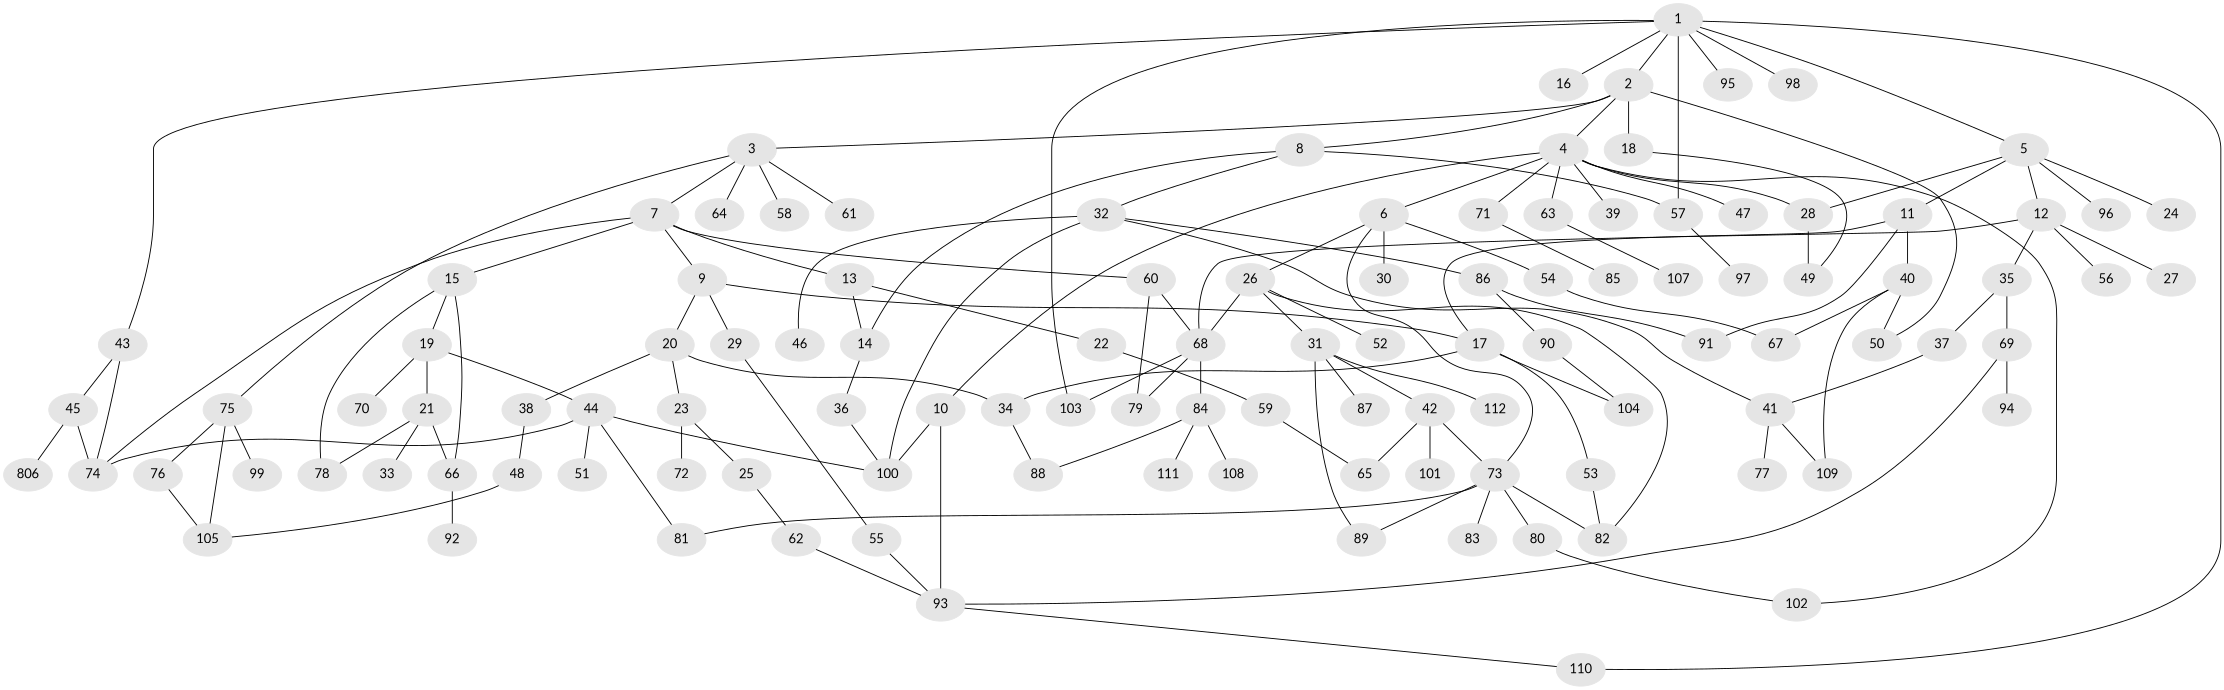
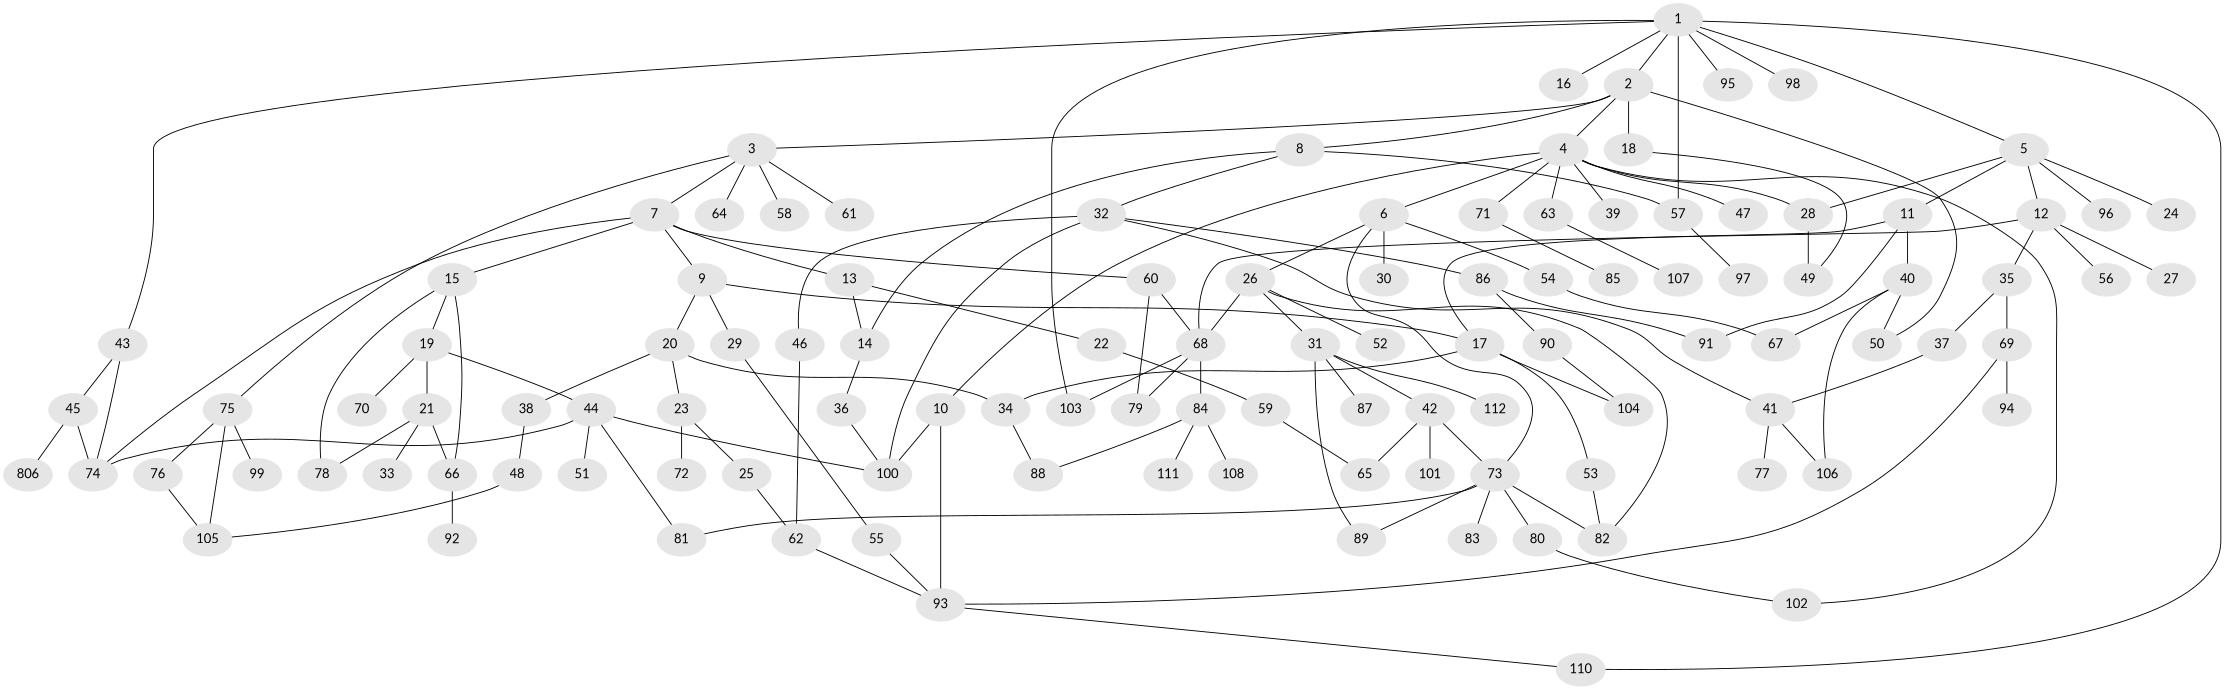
none -> (798, 442)
(1827, 475) -> (1827, 475)
